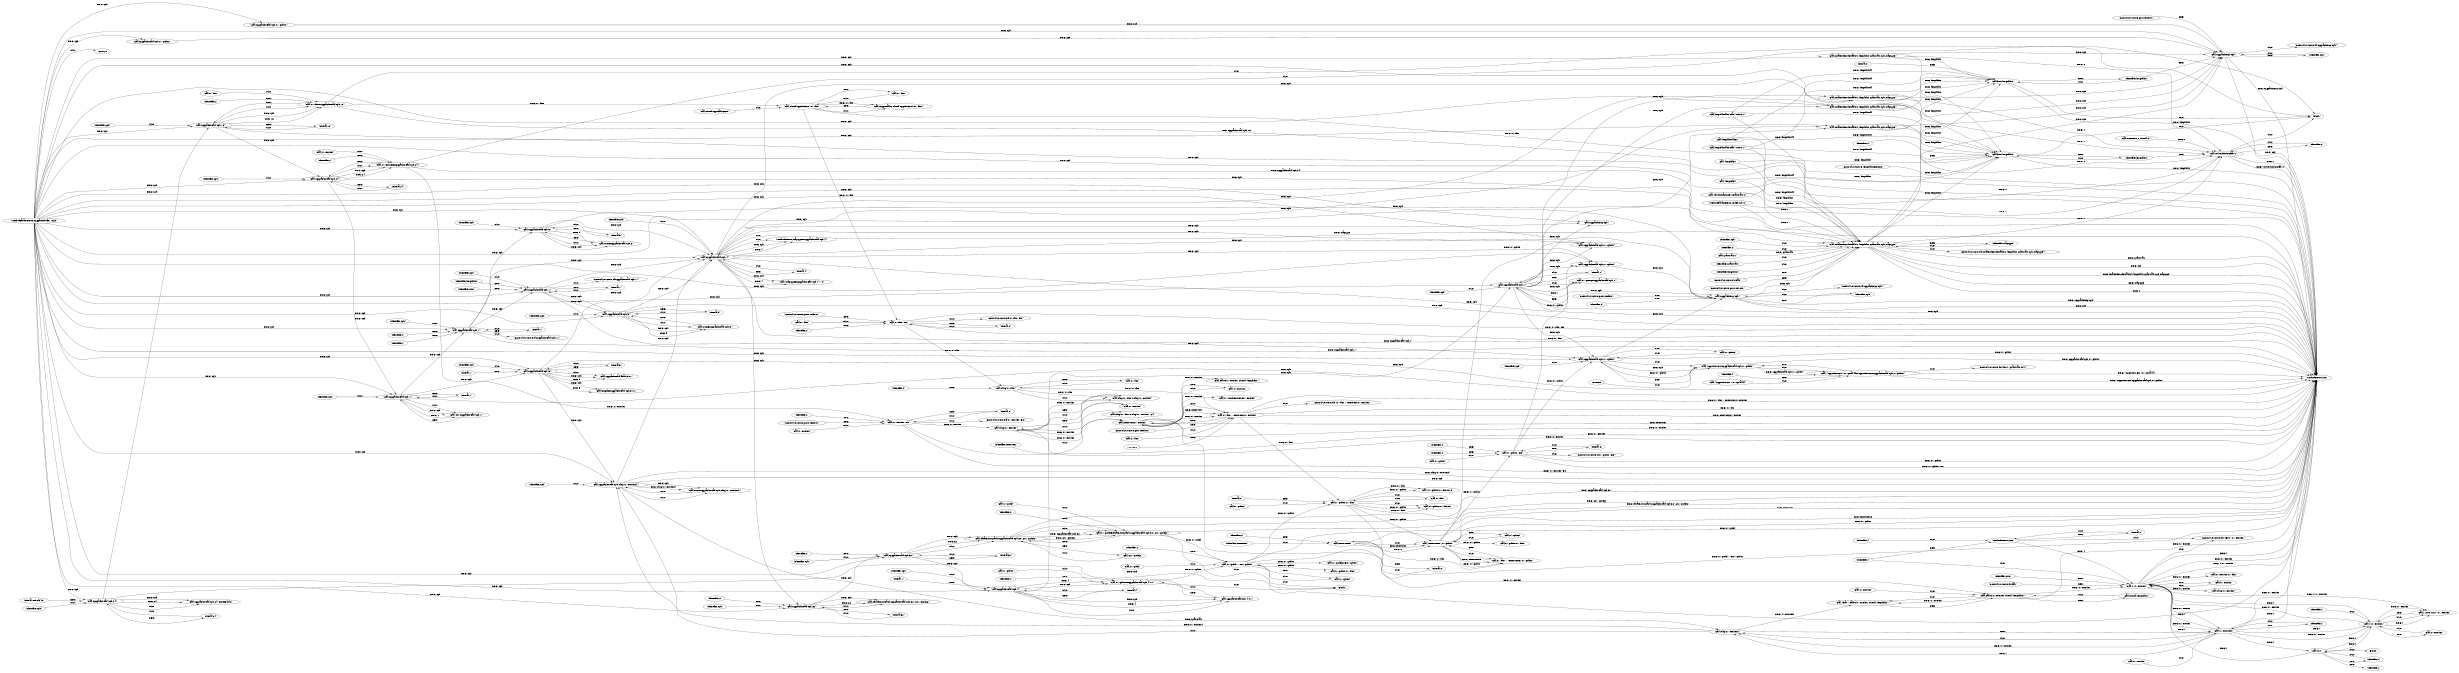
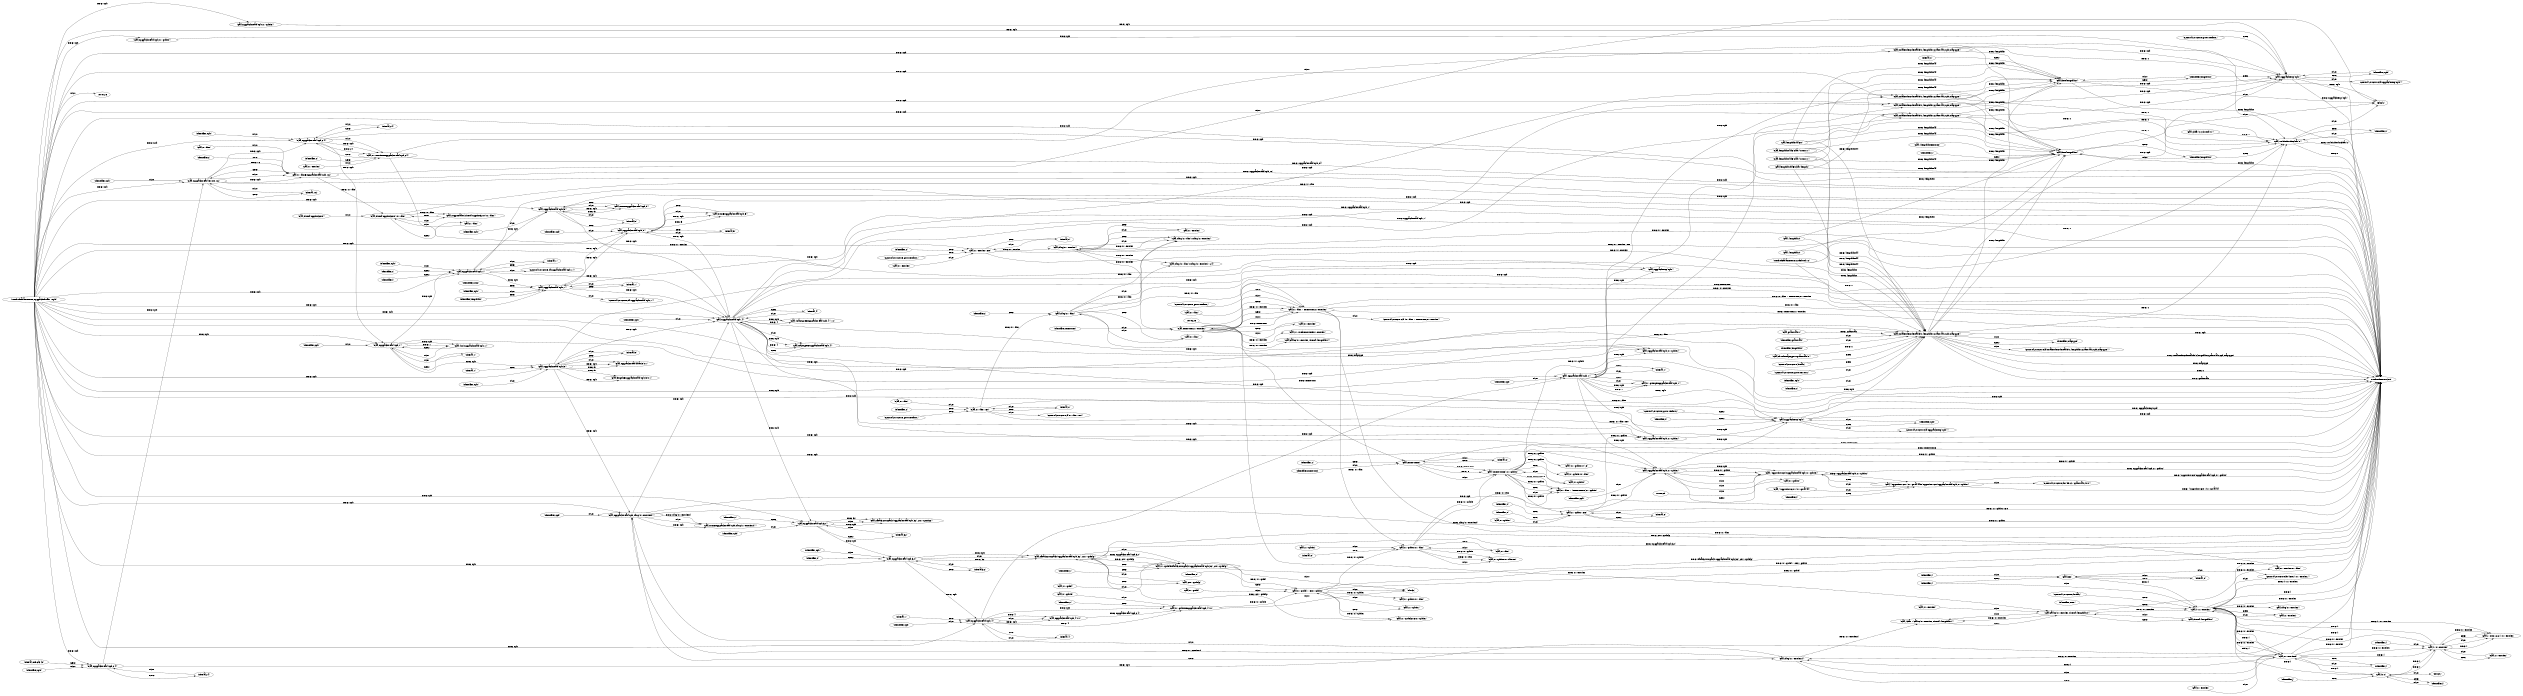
(846, 106) -> (427, 215)
(715, 111) -> (311, 216)
(211, 125) -> (204, 181)
(1237, 130) -> (1258, 172)
(2136, 138) -> (2201, 132)
none -> (1792, 167)
(1863, 167) -> (1927, 145)
(1978, 197) -> (2031, 131)
(848, 215) -> none
(802, 239) -> (813, 346)
none -> (1132, 300)
none -> (1732, 344)
none -> (1291, 398)
(1006, 420) -> none
(360, 452) -> (348, 503)
(1597, 455) -> none
none -> (1576, 466)
(1437, 490) -> none
(659, 493) -> none
none -> (1731, 534)
(2003, 541) -> (2067, 577)
(1193, 587) -> (1125, 613)
(1182, 589) -> none
none -> (1233, 596)
(211, 602) -> none
(1193, 619) -> (1191, 658)
(2341, 663) -> (2335, 680)
